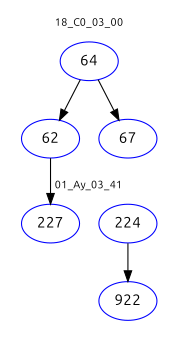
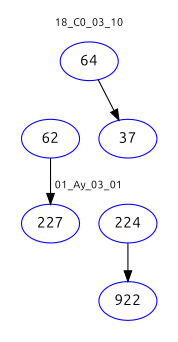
(89, 23) -> (89, 23)
(72, 95) -> none
(128, 139) -> (128, 139)
(89, 185) -> (89, 185)
